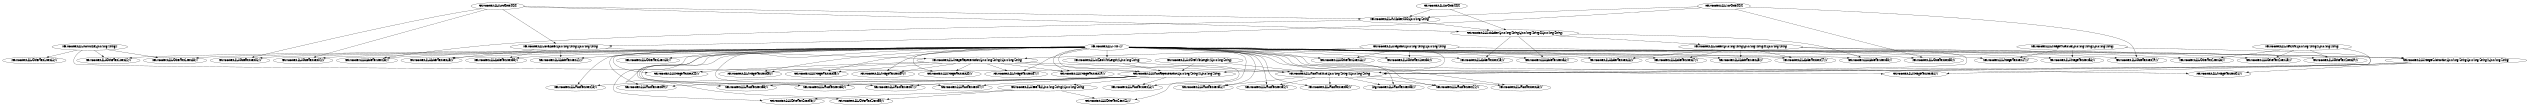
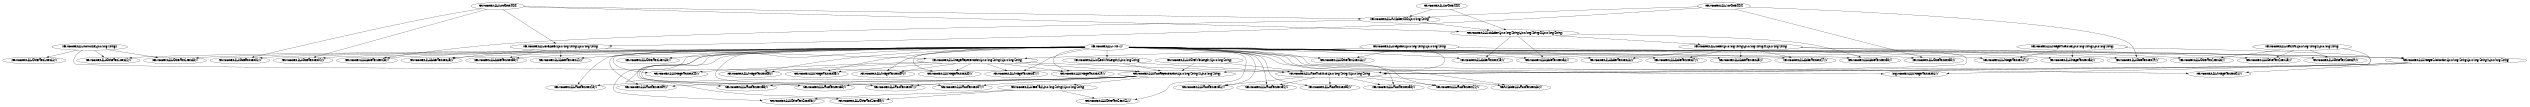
(1409, 60) -> none
(1915, 74) -> (1915, 74)
(1133, 88) -> none
(1394, 88) -> (1394, 88)
(1521, 88) -> (1521, 88)
